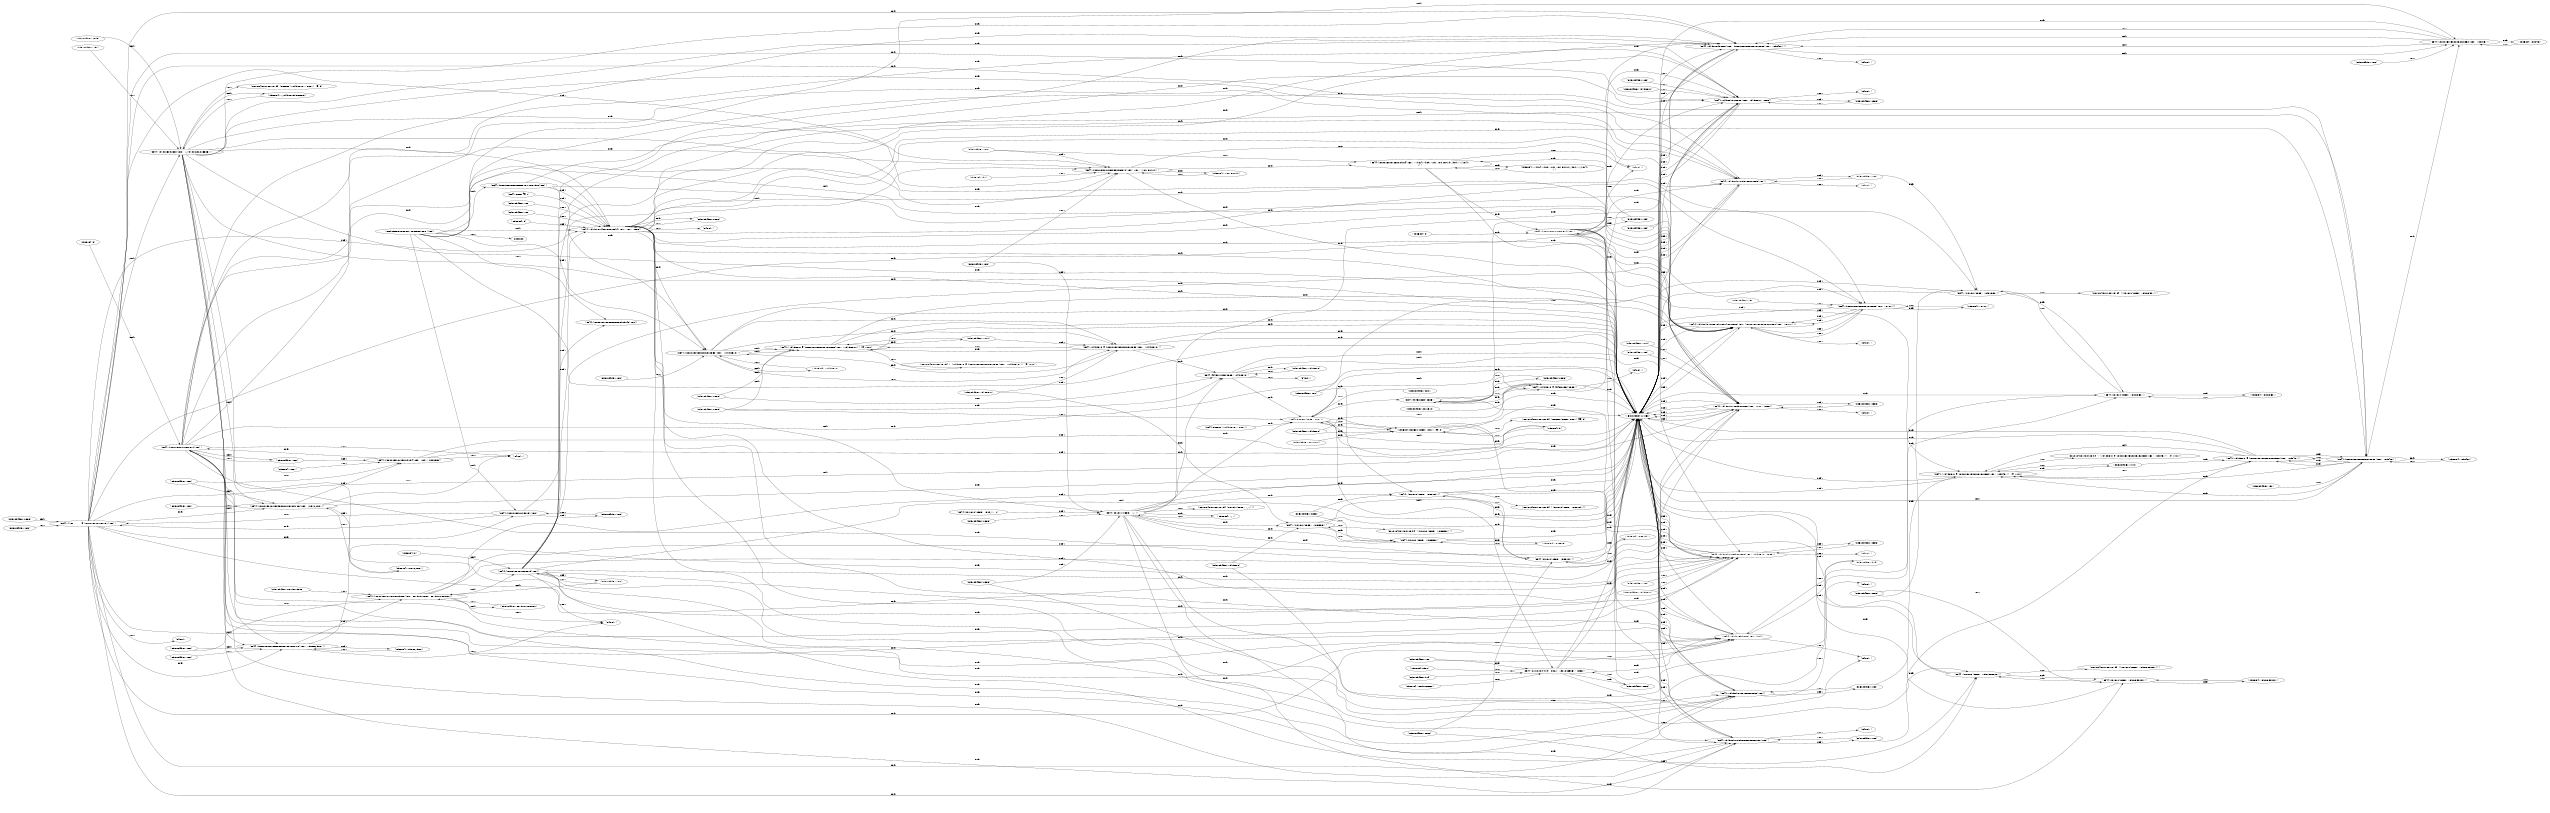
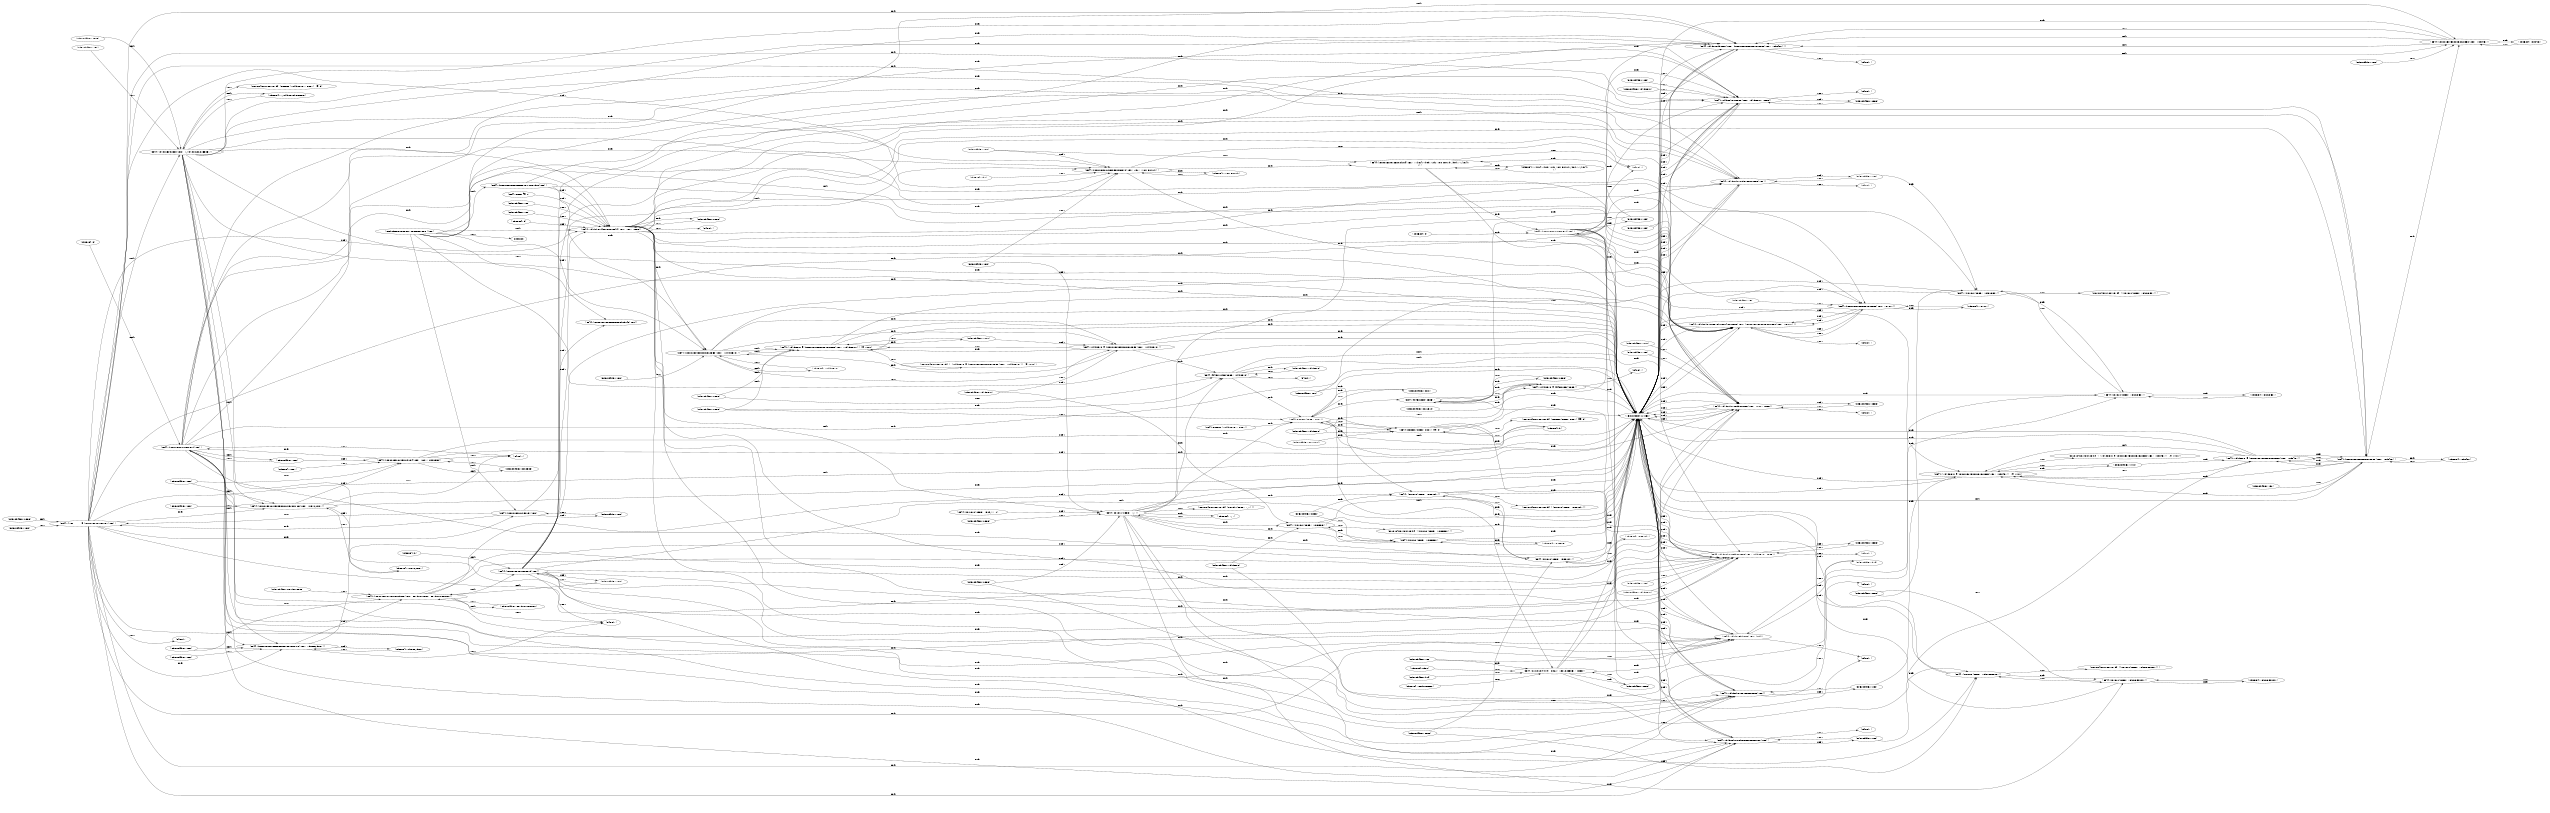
(1424, 385) -> (1352, 391)
(1420, 430) -> (1420, 430)
none -> (519, 469)
